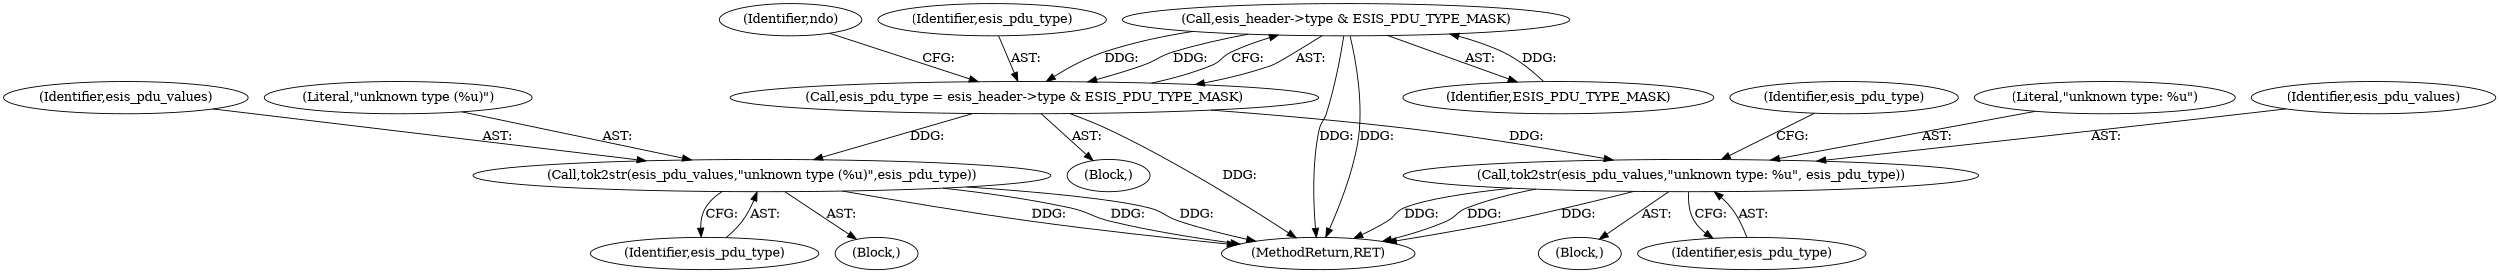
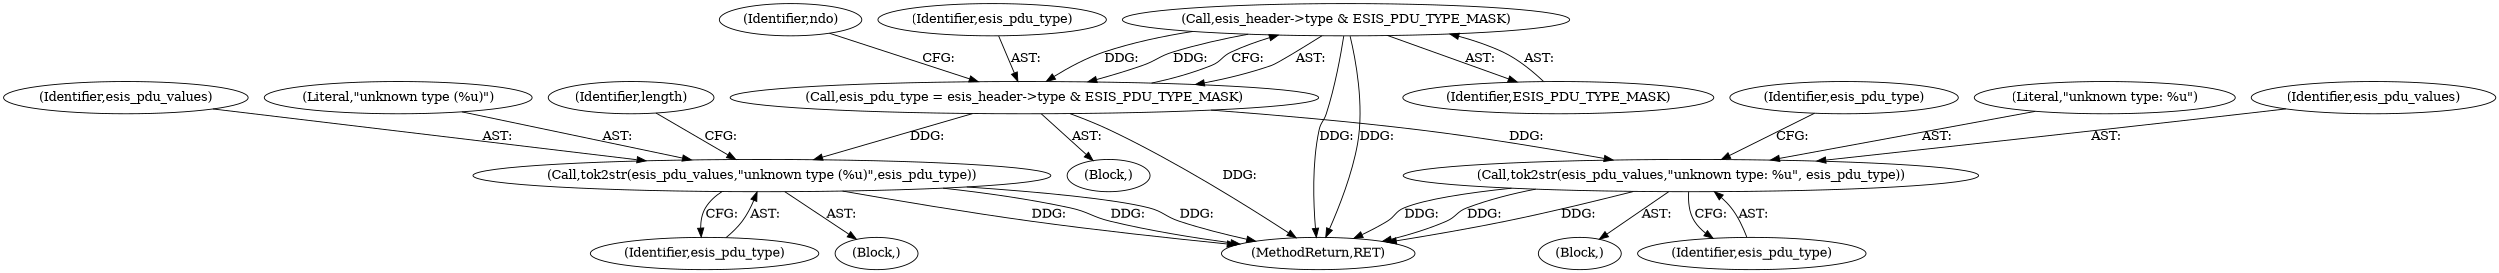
(1541, 59) -> (1541, 59)
none -> (631, 98)
